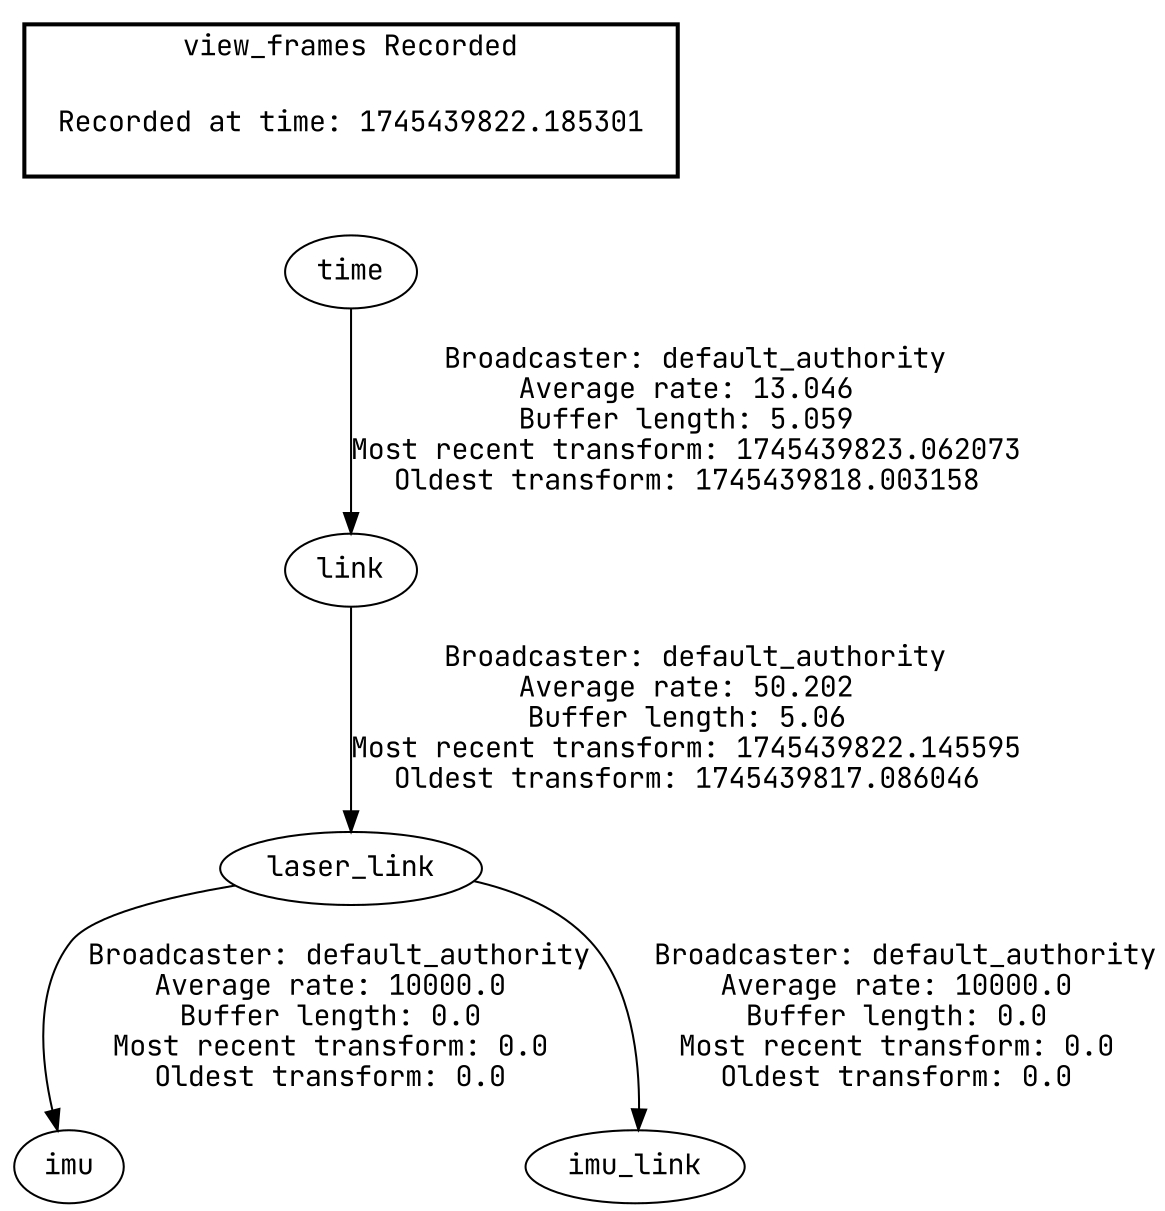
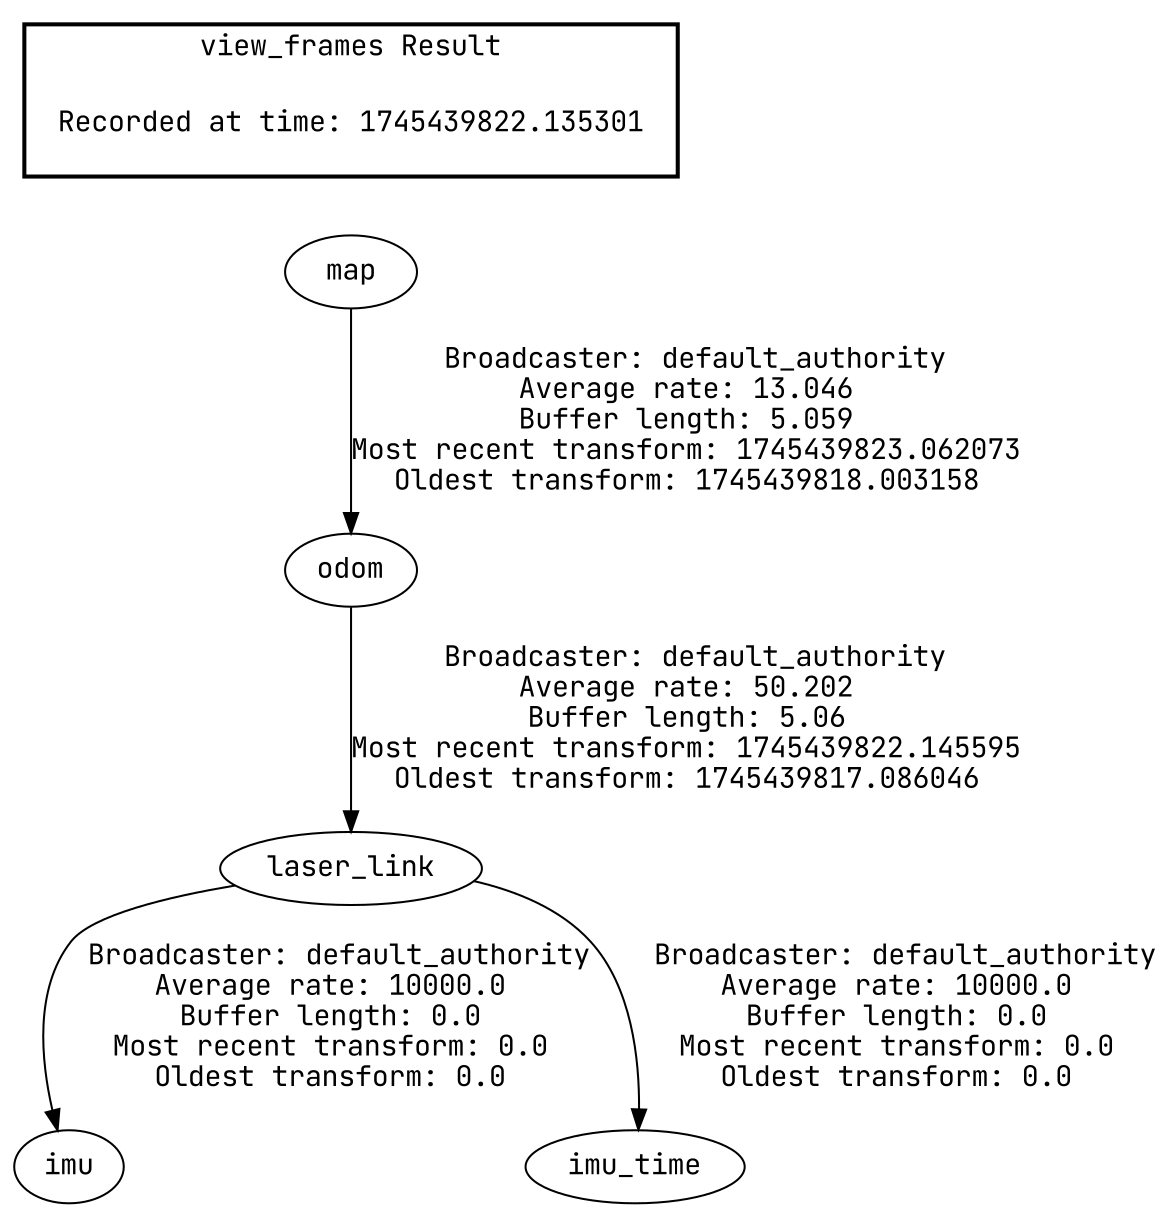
(351, 48) -> (351, 48)
(351, 124) -> (351, 124)
(351, 272) -> (351, 272)
(351, 570) -> (351, 570)
(635, 1167) -> (635, 1167)
